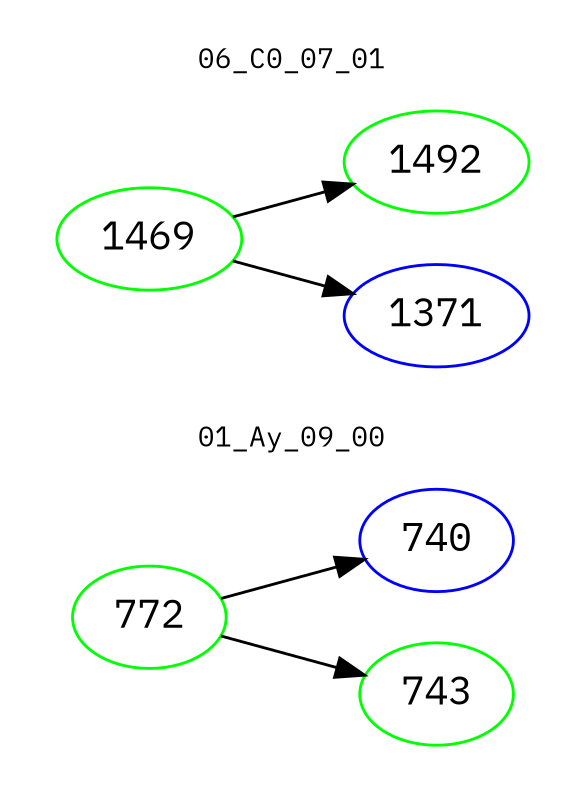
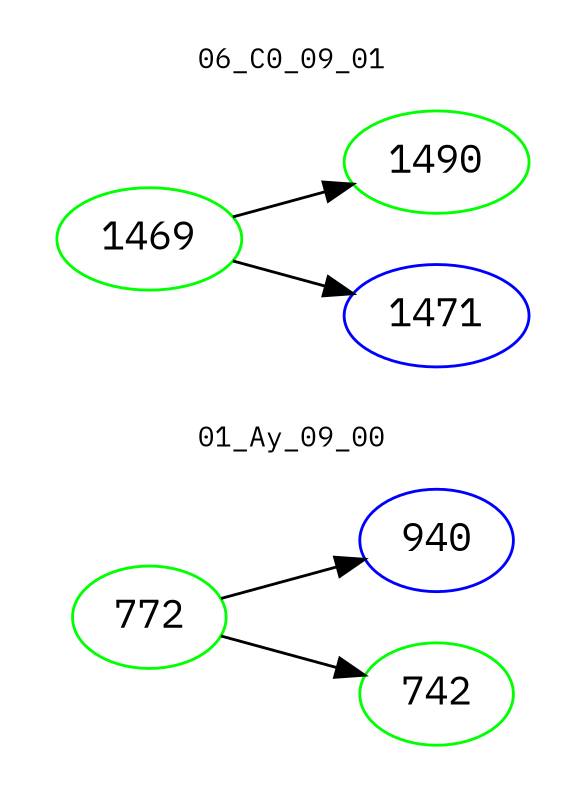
(293, 61) -> (293, 61)
(437, 162) -> (437, 162)
(437, 316) -> (437, 316)
(437, 540) -> (437, 540)
(437, 694) -> (437, 694)
